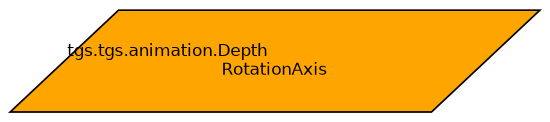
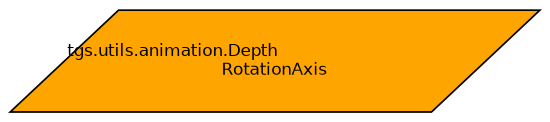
(275, 61) -> (275, 61)
